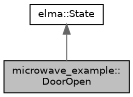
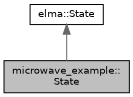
(67, 77) -> (67, 77)
